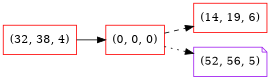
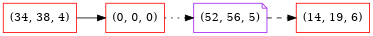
(175, 31) -> (277, 18)
(40, 40) -> (40, 18)
